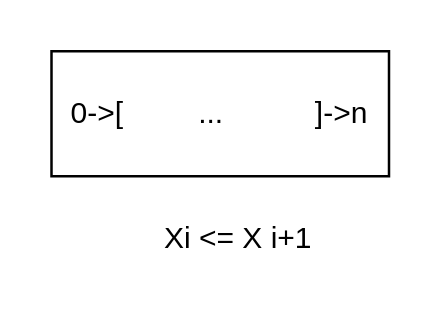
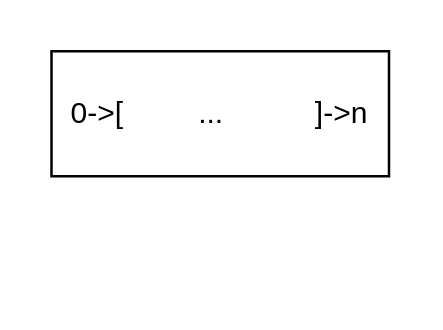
(239, 239) -> none
